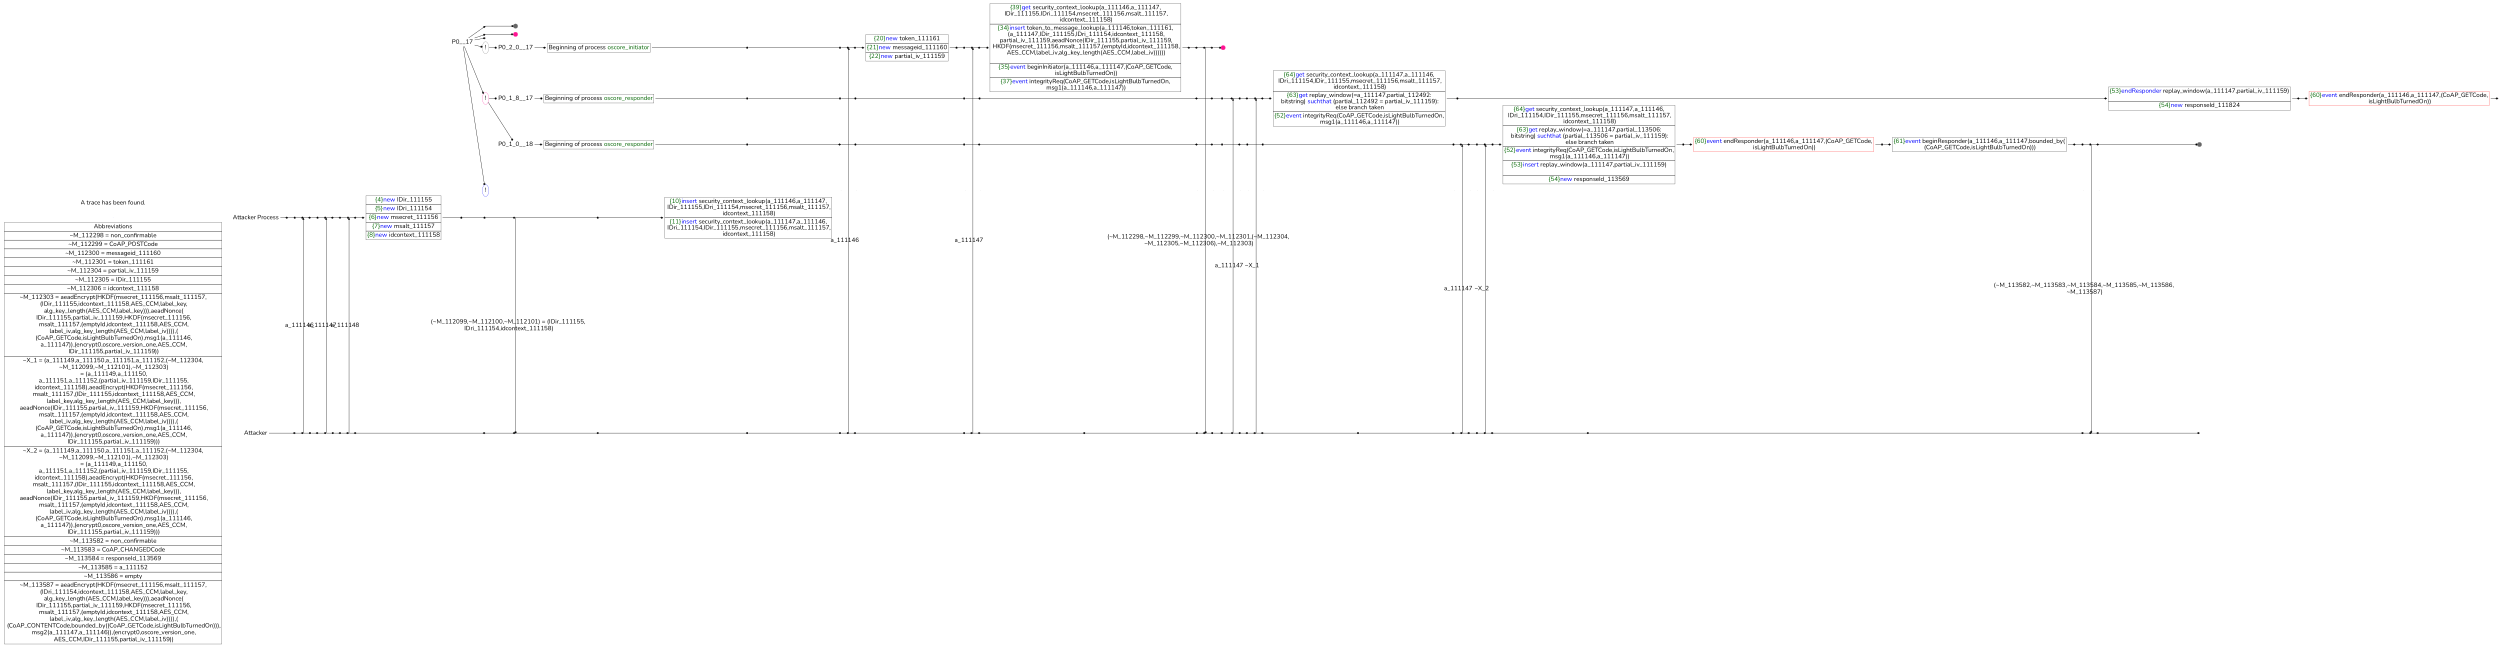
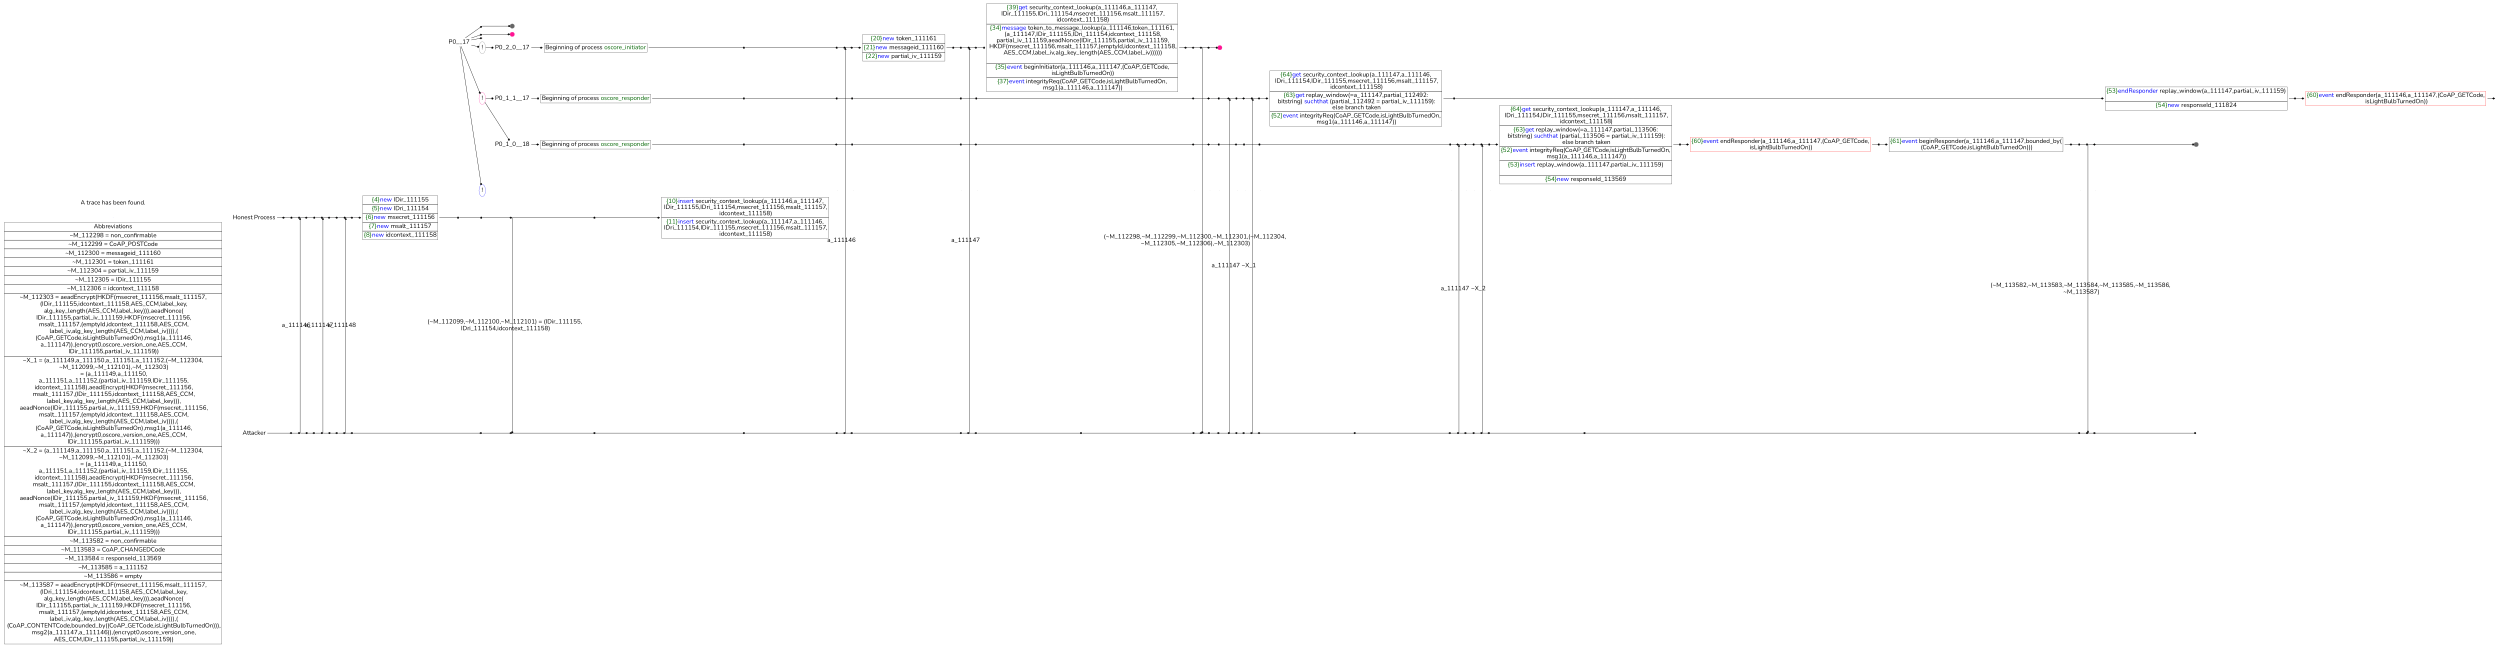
(1018, 28) -> (1015, 28)
(516, 98) -> (512, 98)
(256, 218) -> (254, 218)
